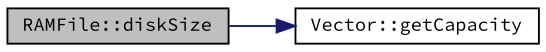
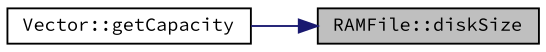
(253, 26) -> (275, 26)
